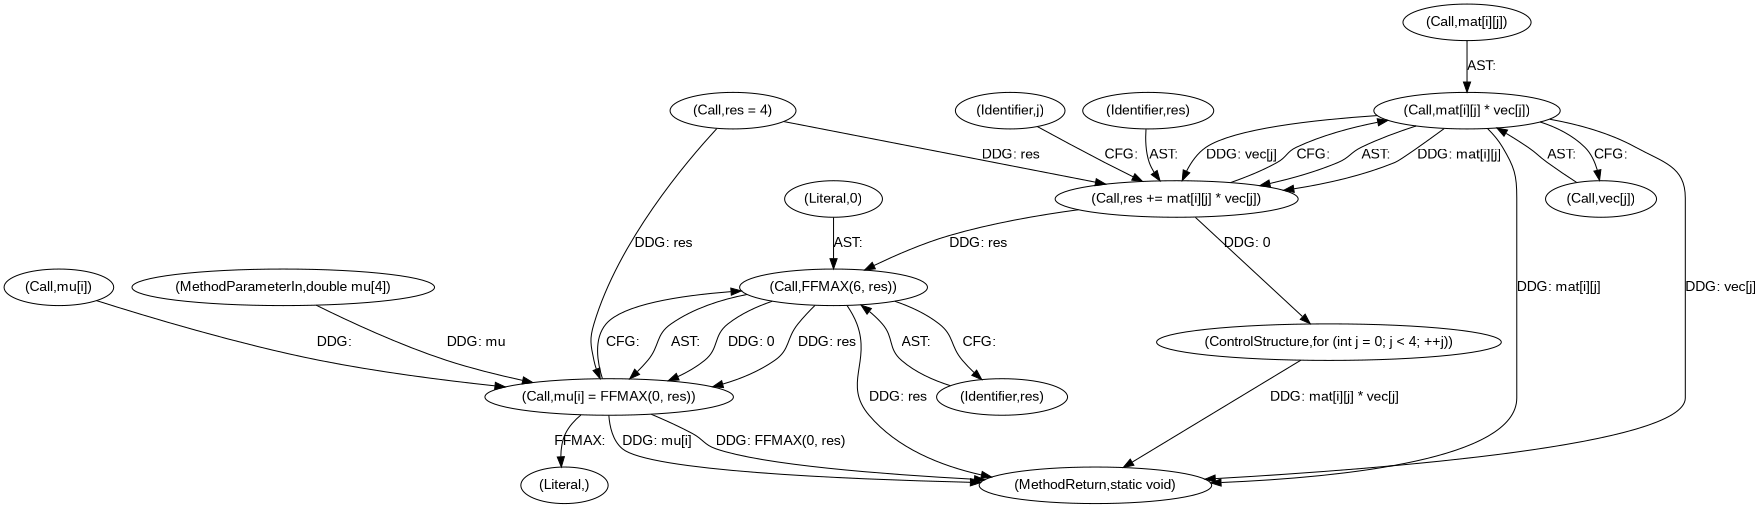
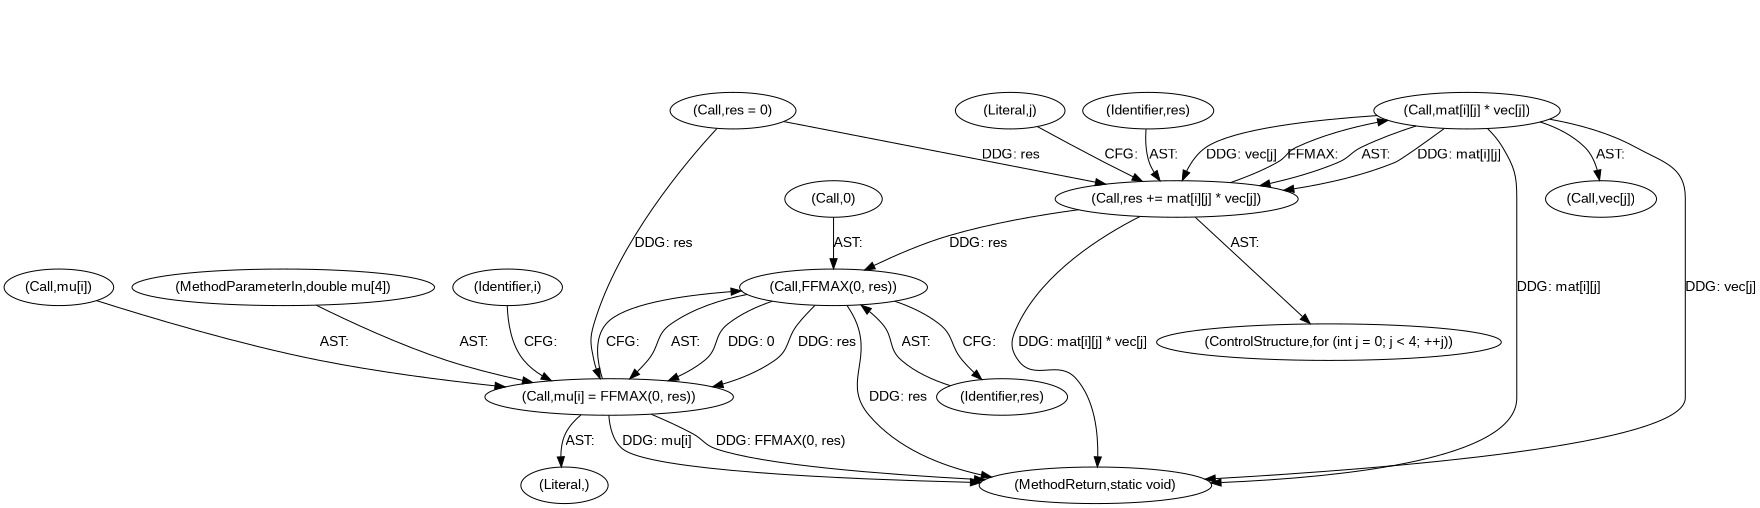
(1467, 22) -> none
(733, 111) -> (733, 111)
(1010, 111) -> (1010, 111)
(1315, 155) -> (1315, 155)
(1613, 155) -> (1613, 155)
(1541, 158) -> none
(834, 199) -> (834, 199)
(1247, 243) -> (1247, 243)
none -> (508, 287)
(834, 287) -> (834, 287)
(337, 342) -> (337, 342)
(476, 342) -> (476, 342)
(1216, 411) -> (1014, 333)
(582, 441) -> (582, 441)
